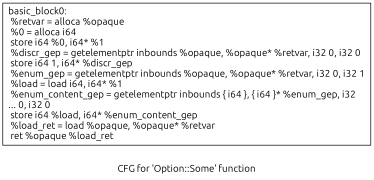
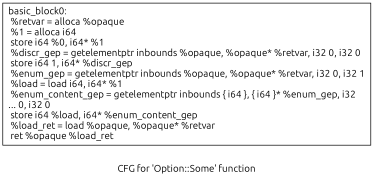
(43, 32) -> (43, 32)
